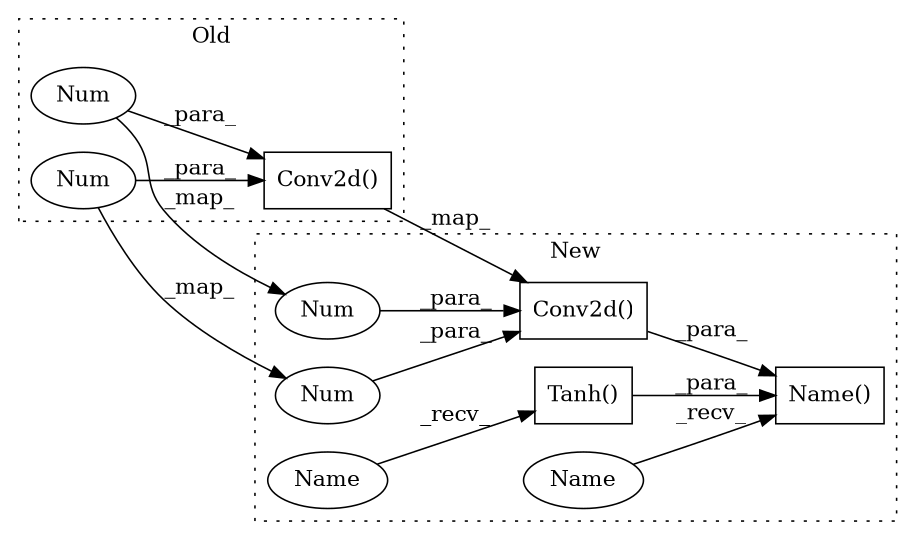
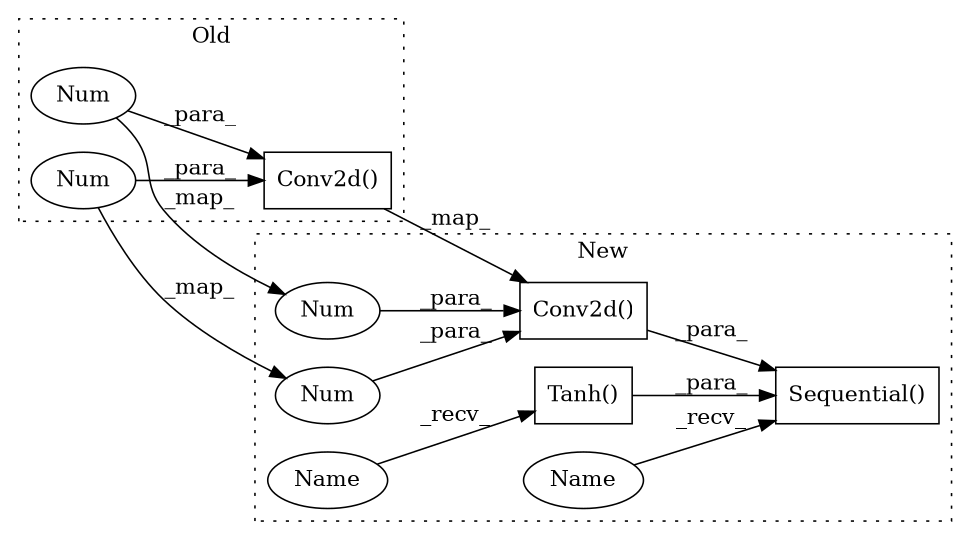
(830, 396) -> (857, 396)
